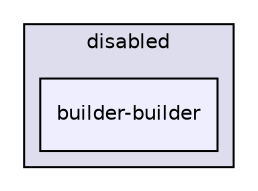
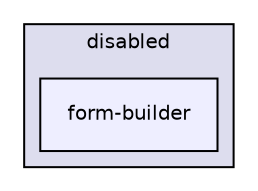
(129, 115) -> (129, 115)
